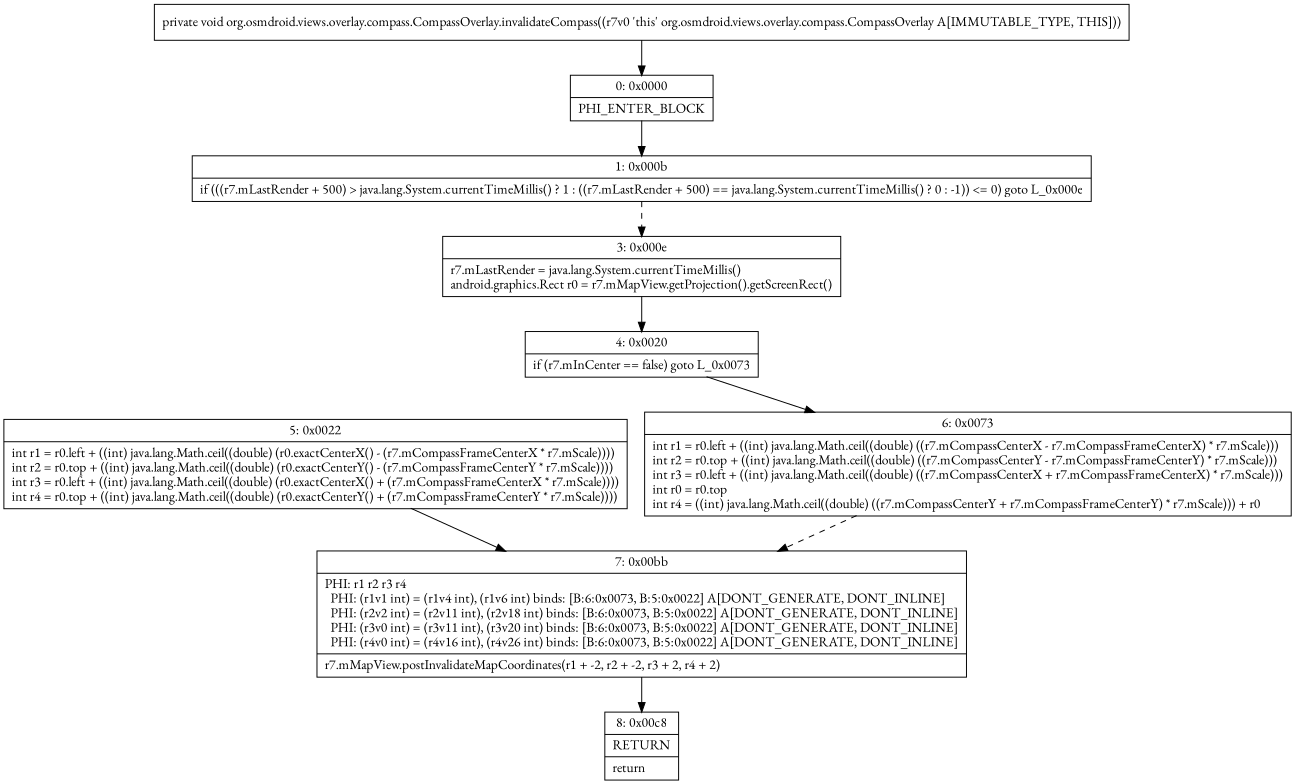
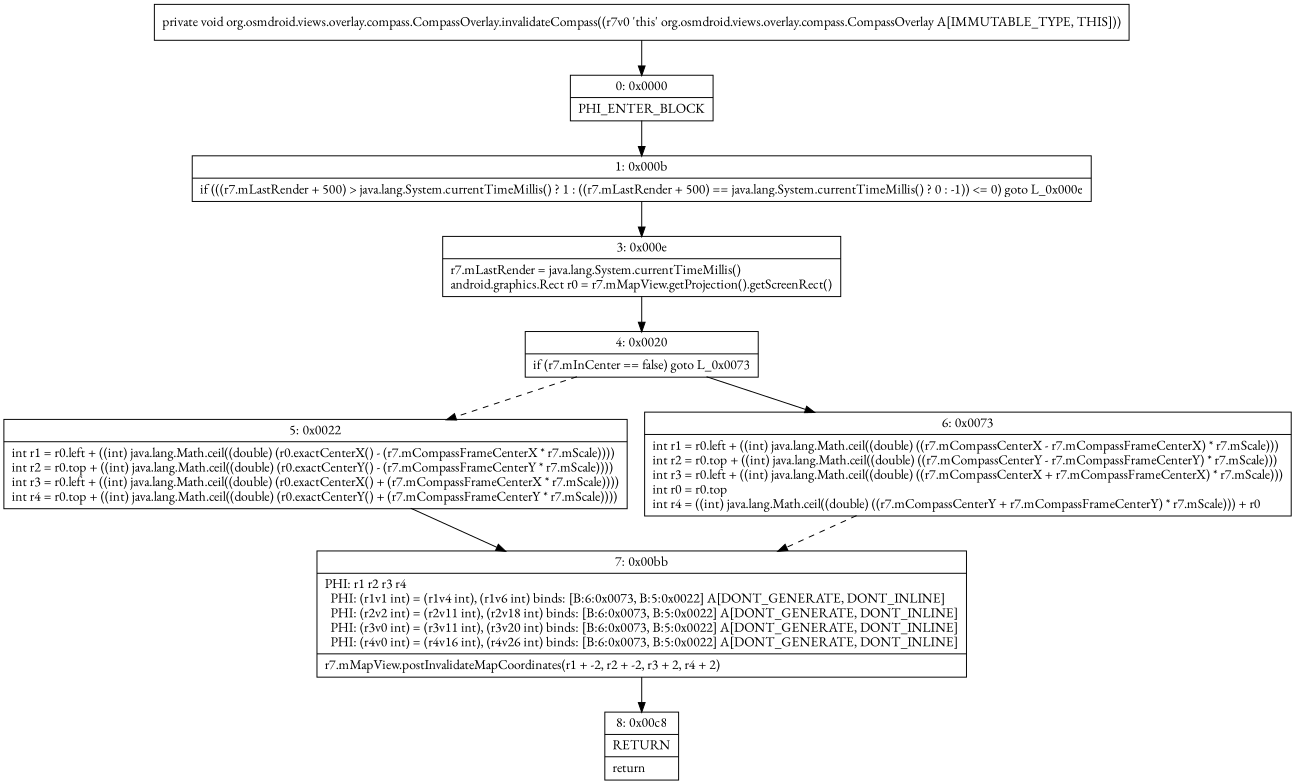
(642, 214) -> (642, 214)
none -> (516, 397)
